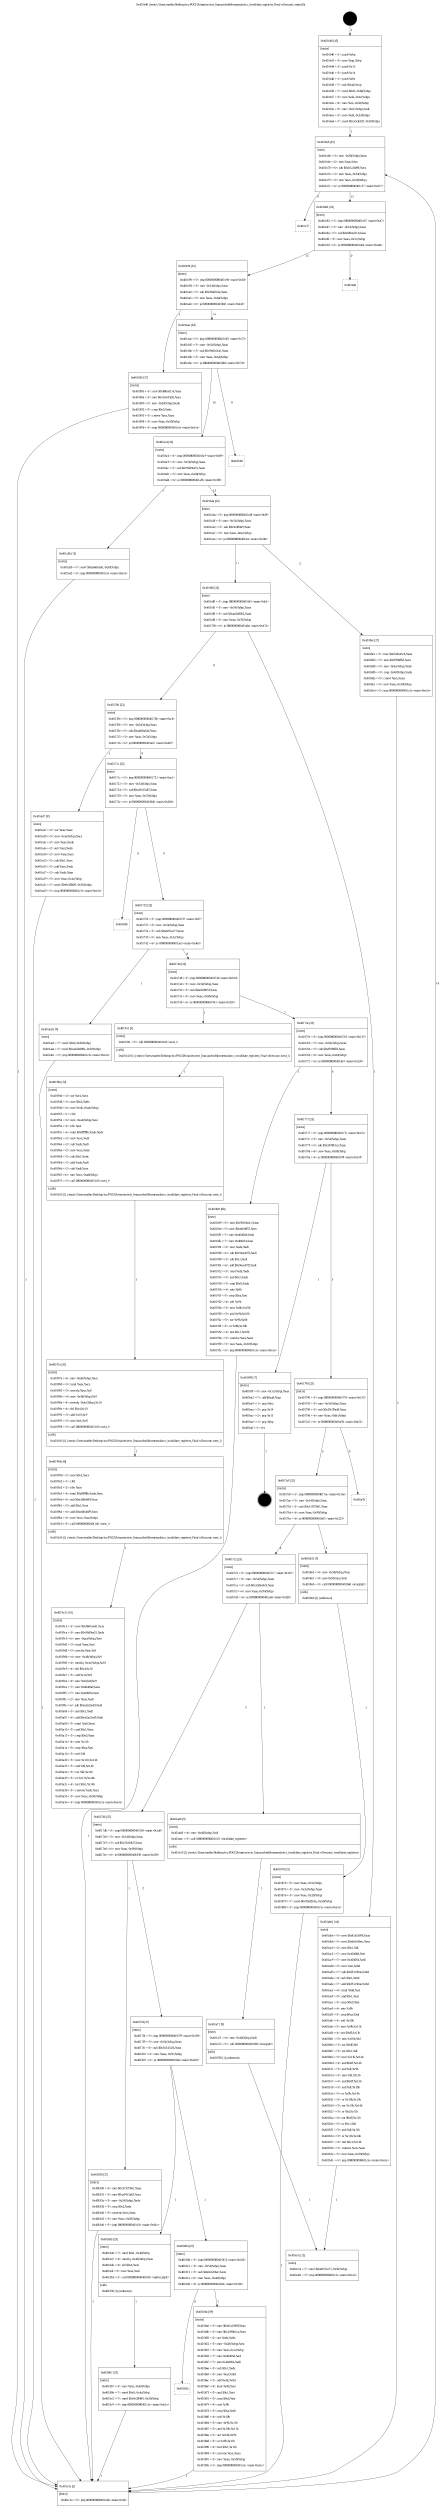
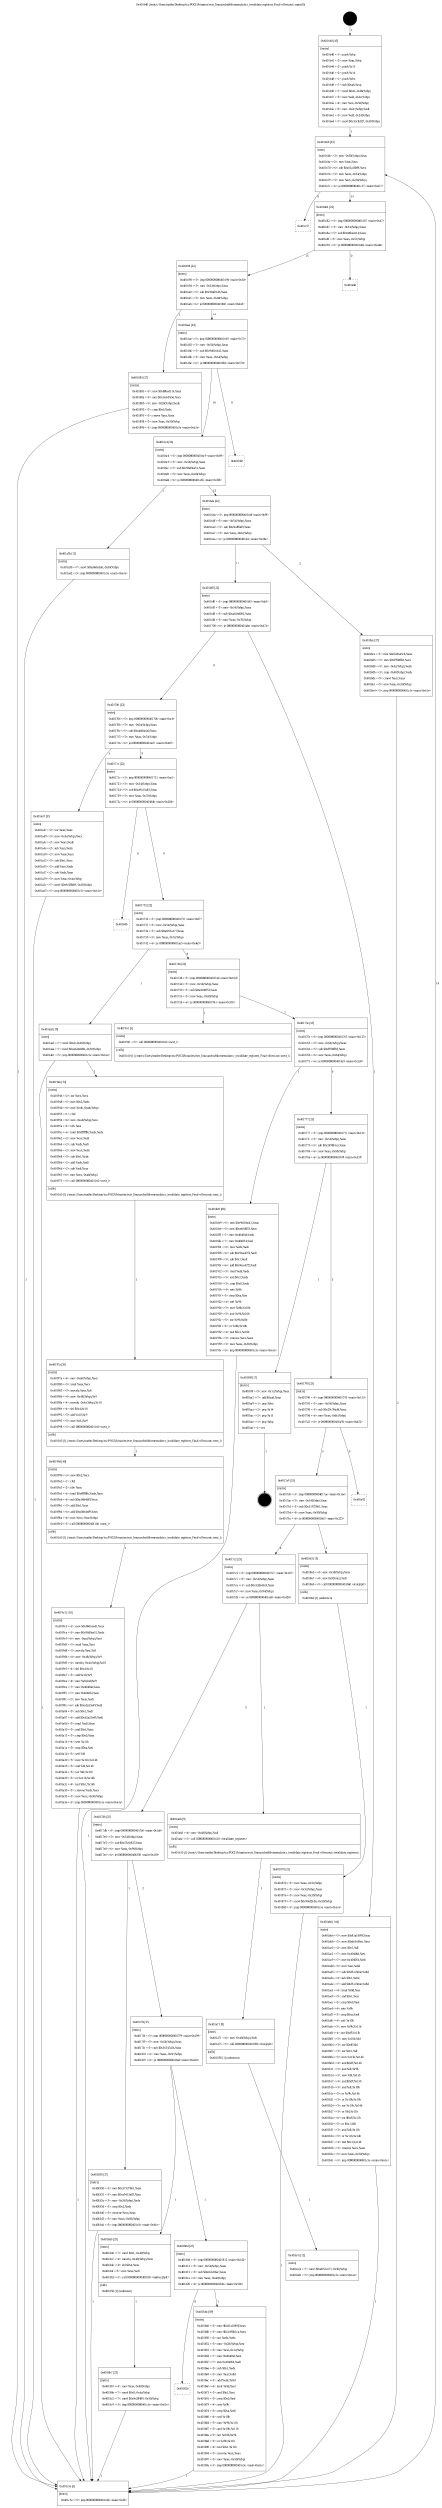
(185, 1068) -> (91, 1068)
none -> (76, 2144)
(331, 2207) -> (342, 2407)
